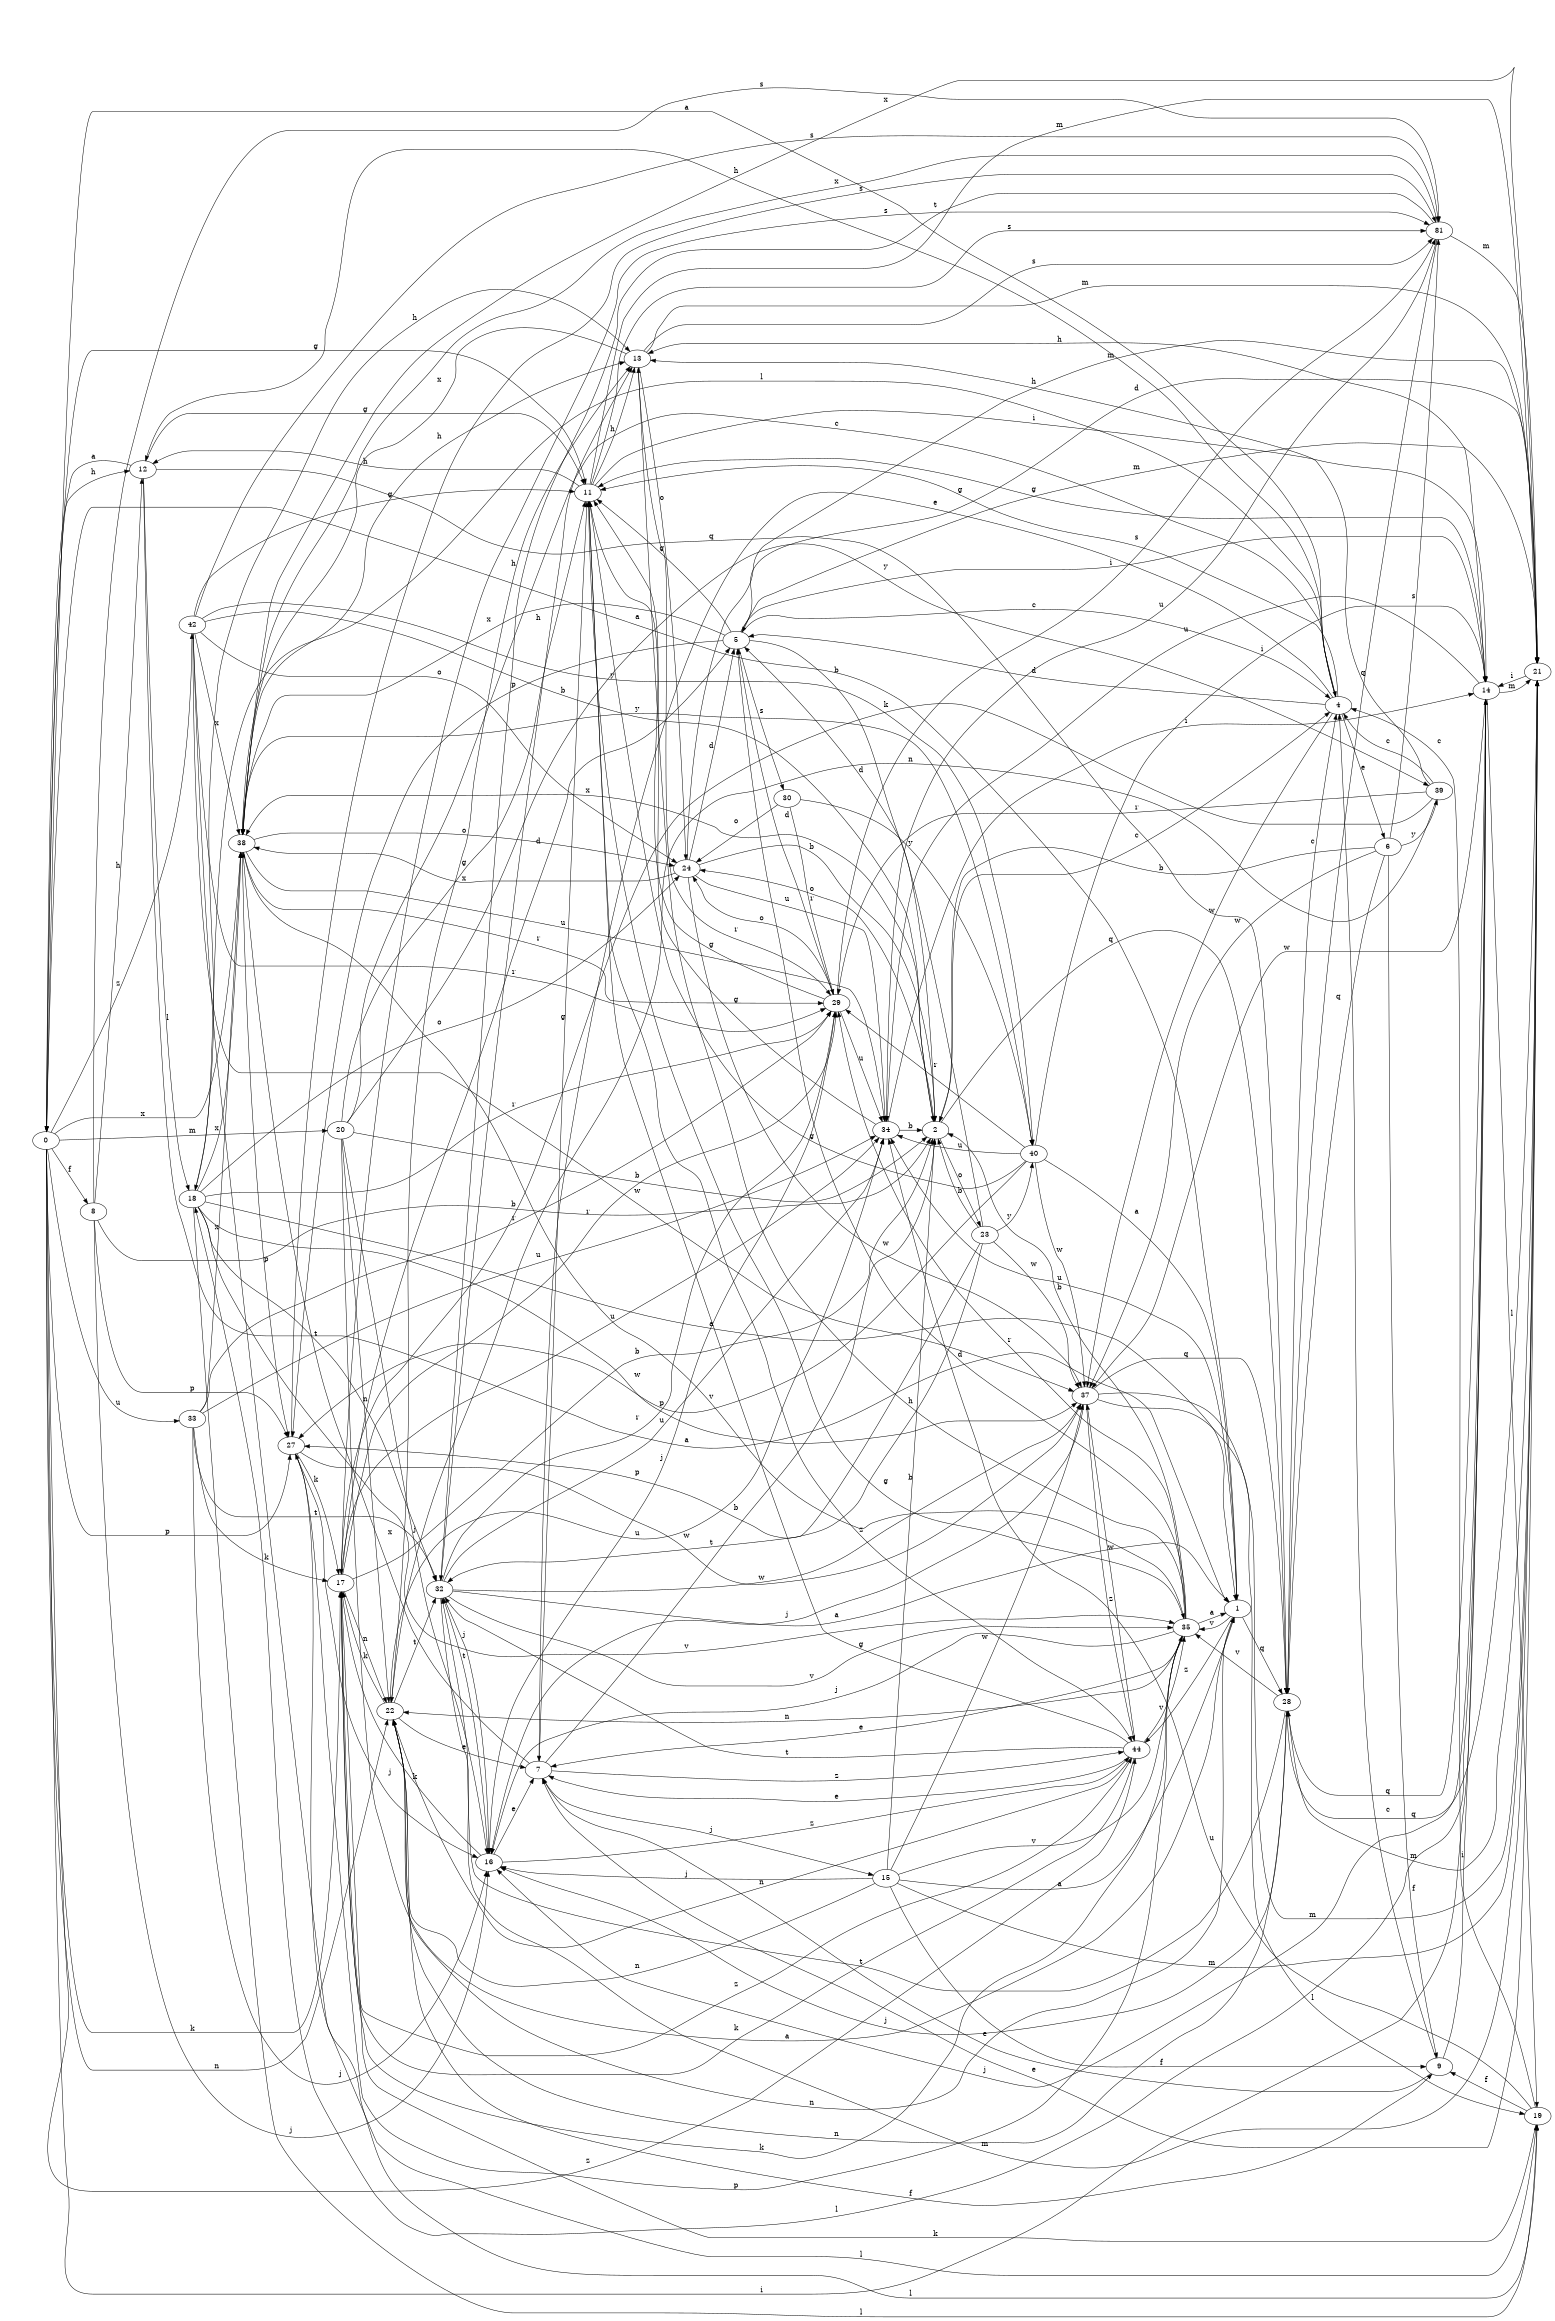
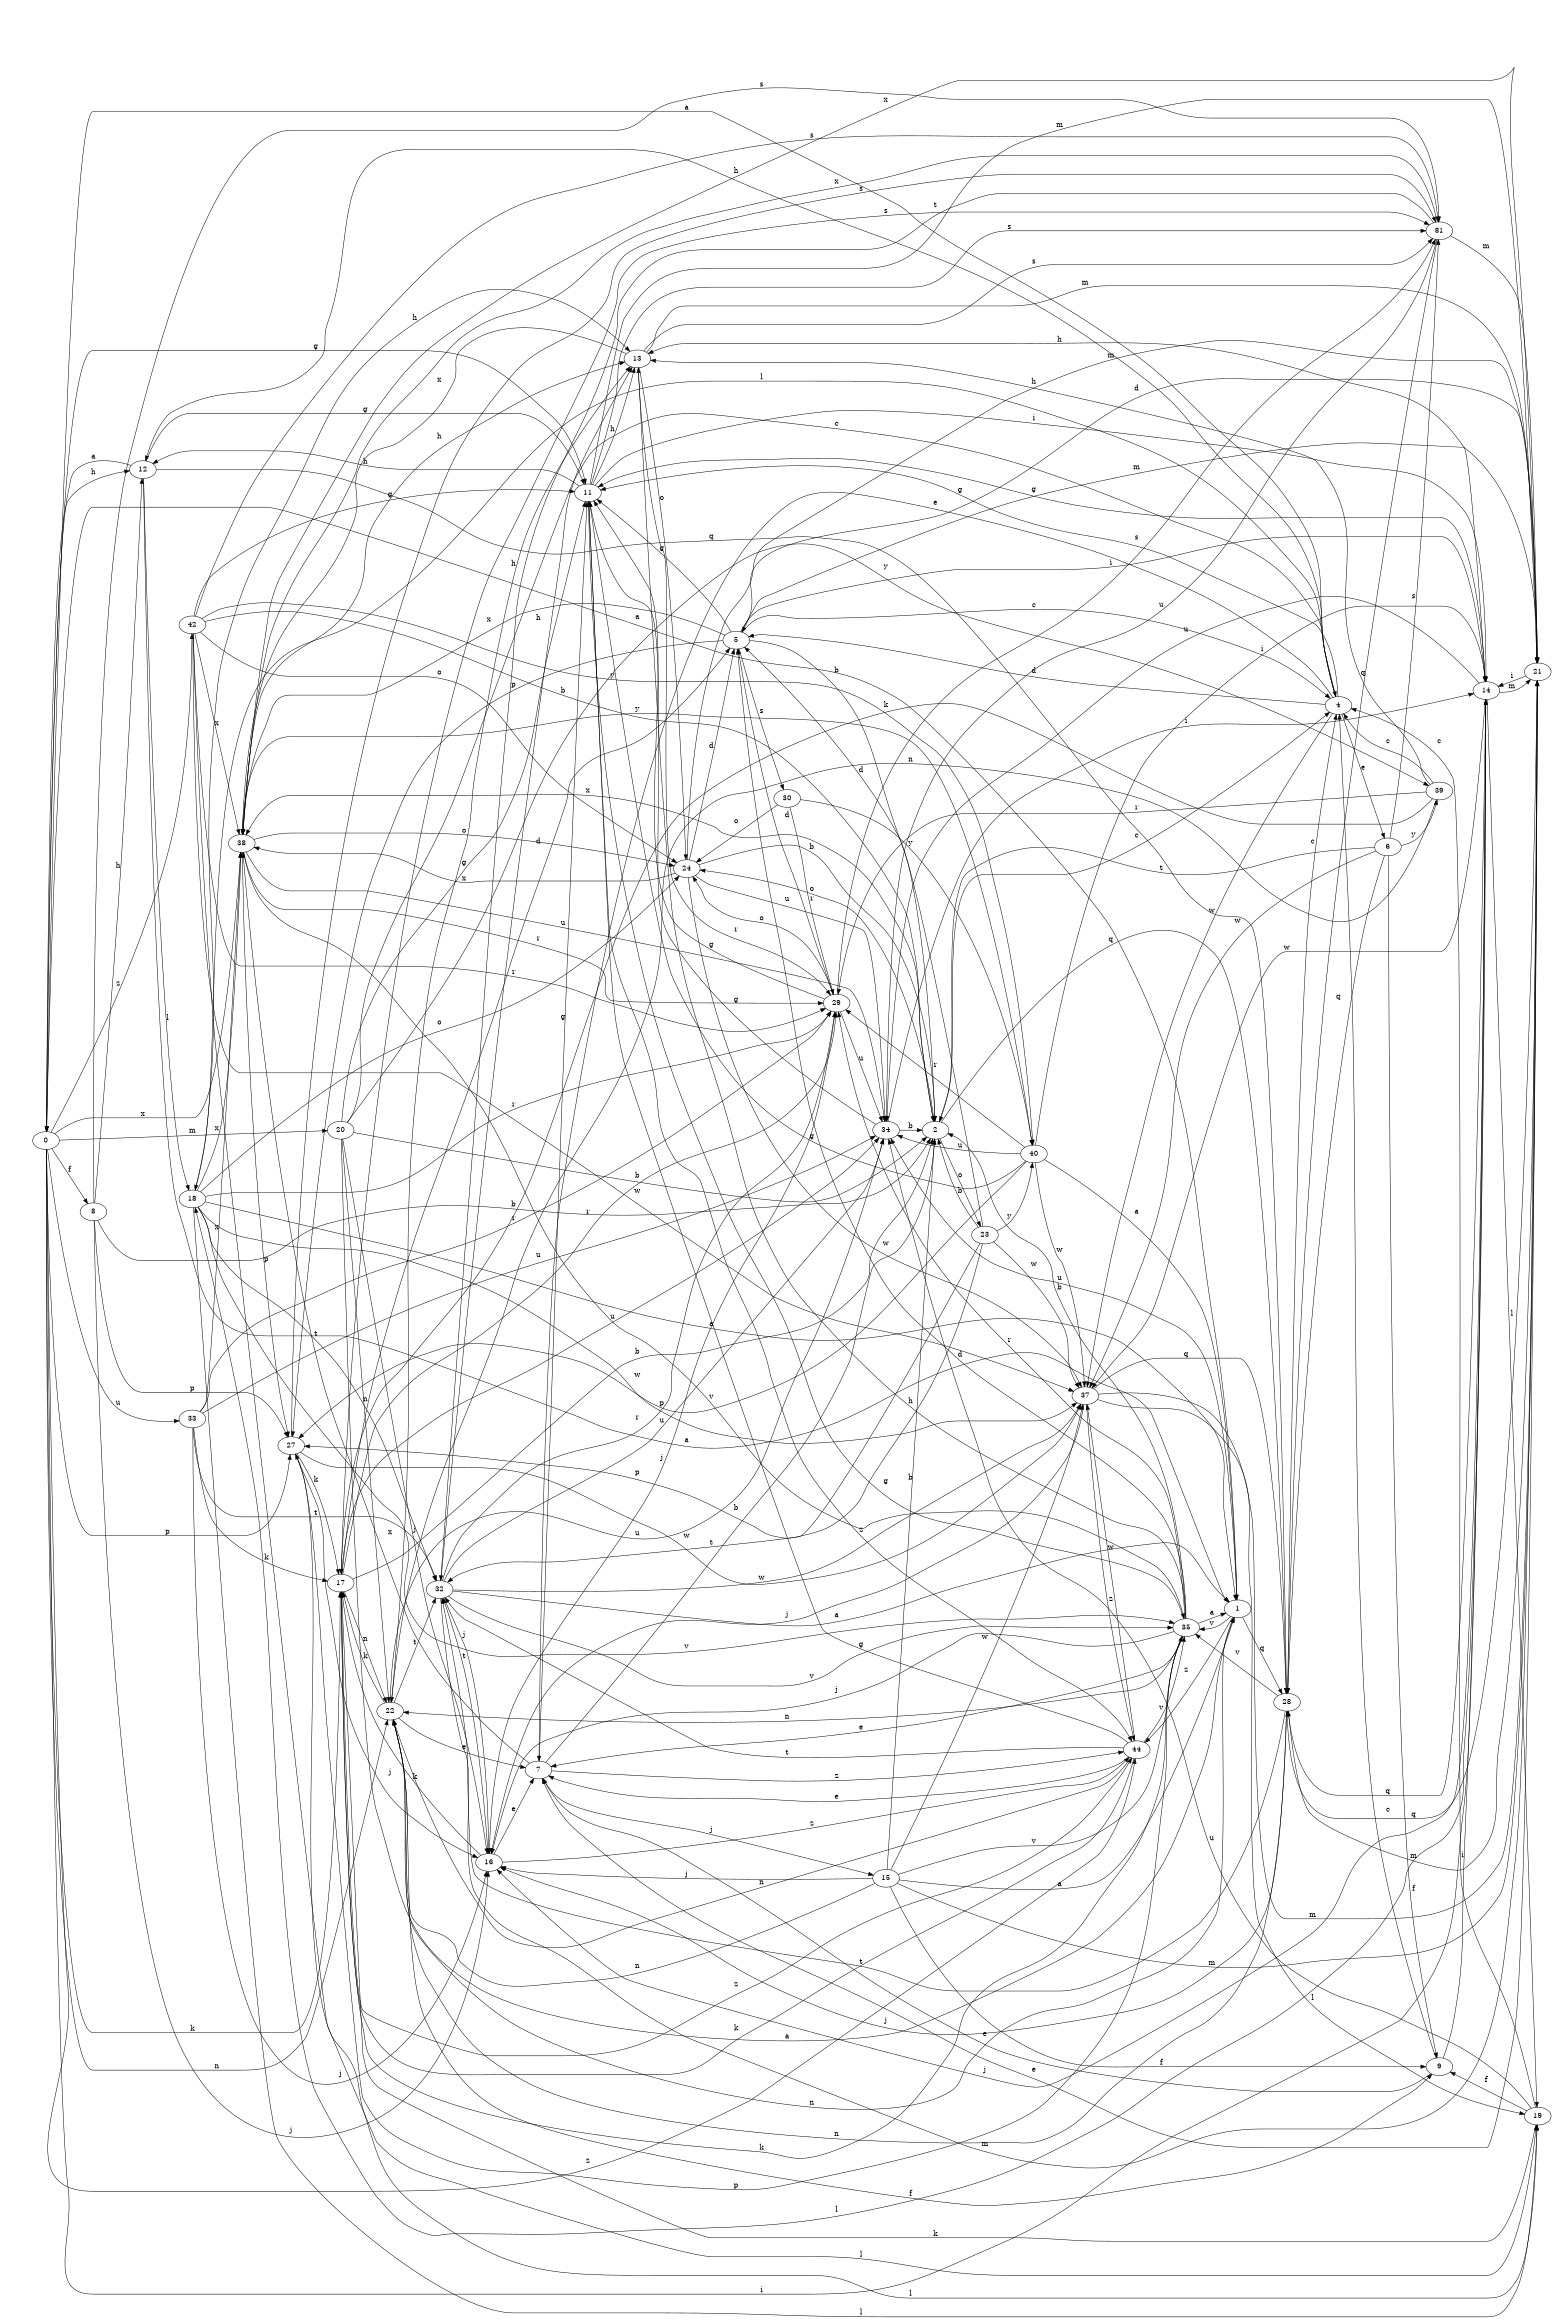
(1161, 868) -> (1161, 868)
